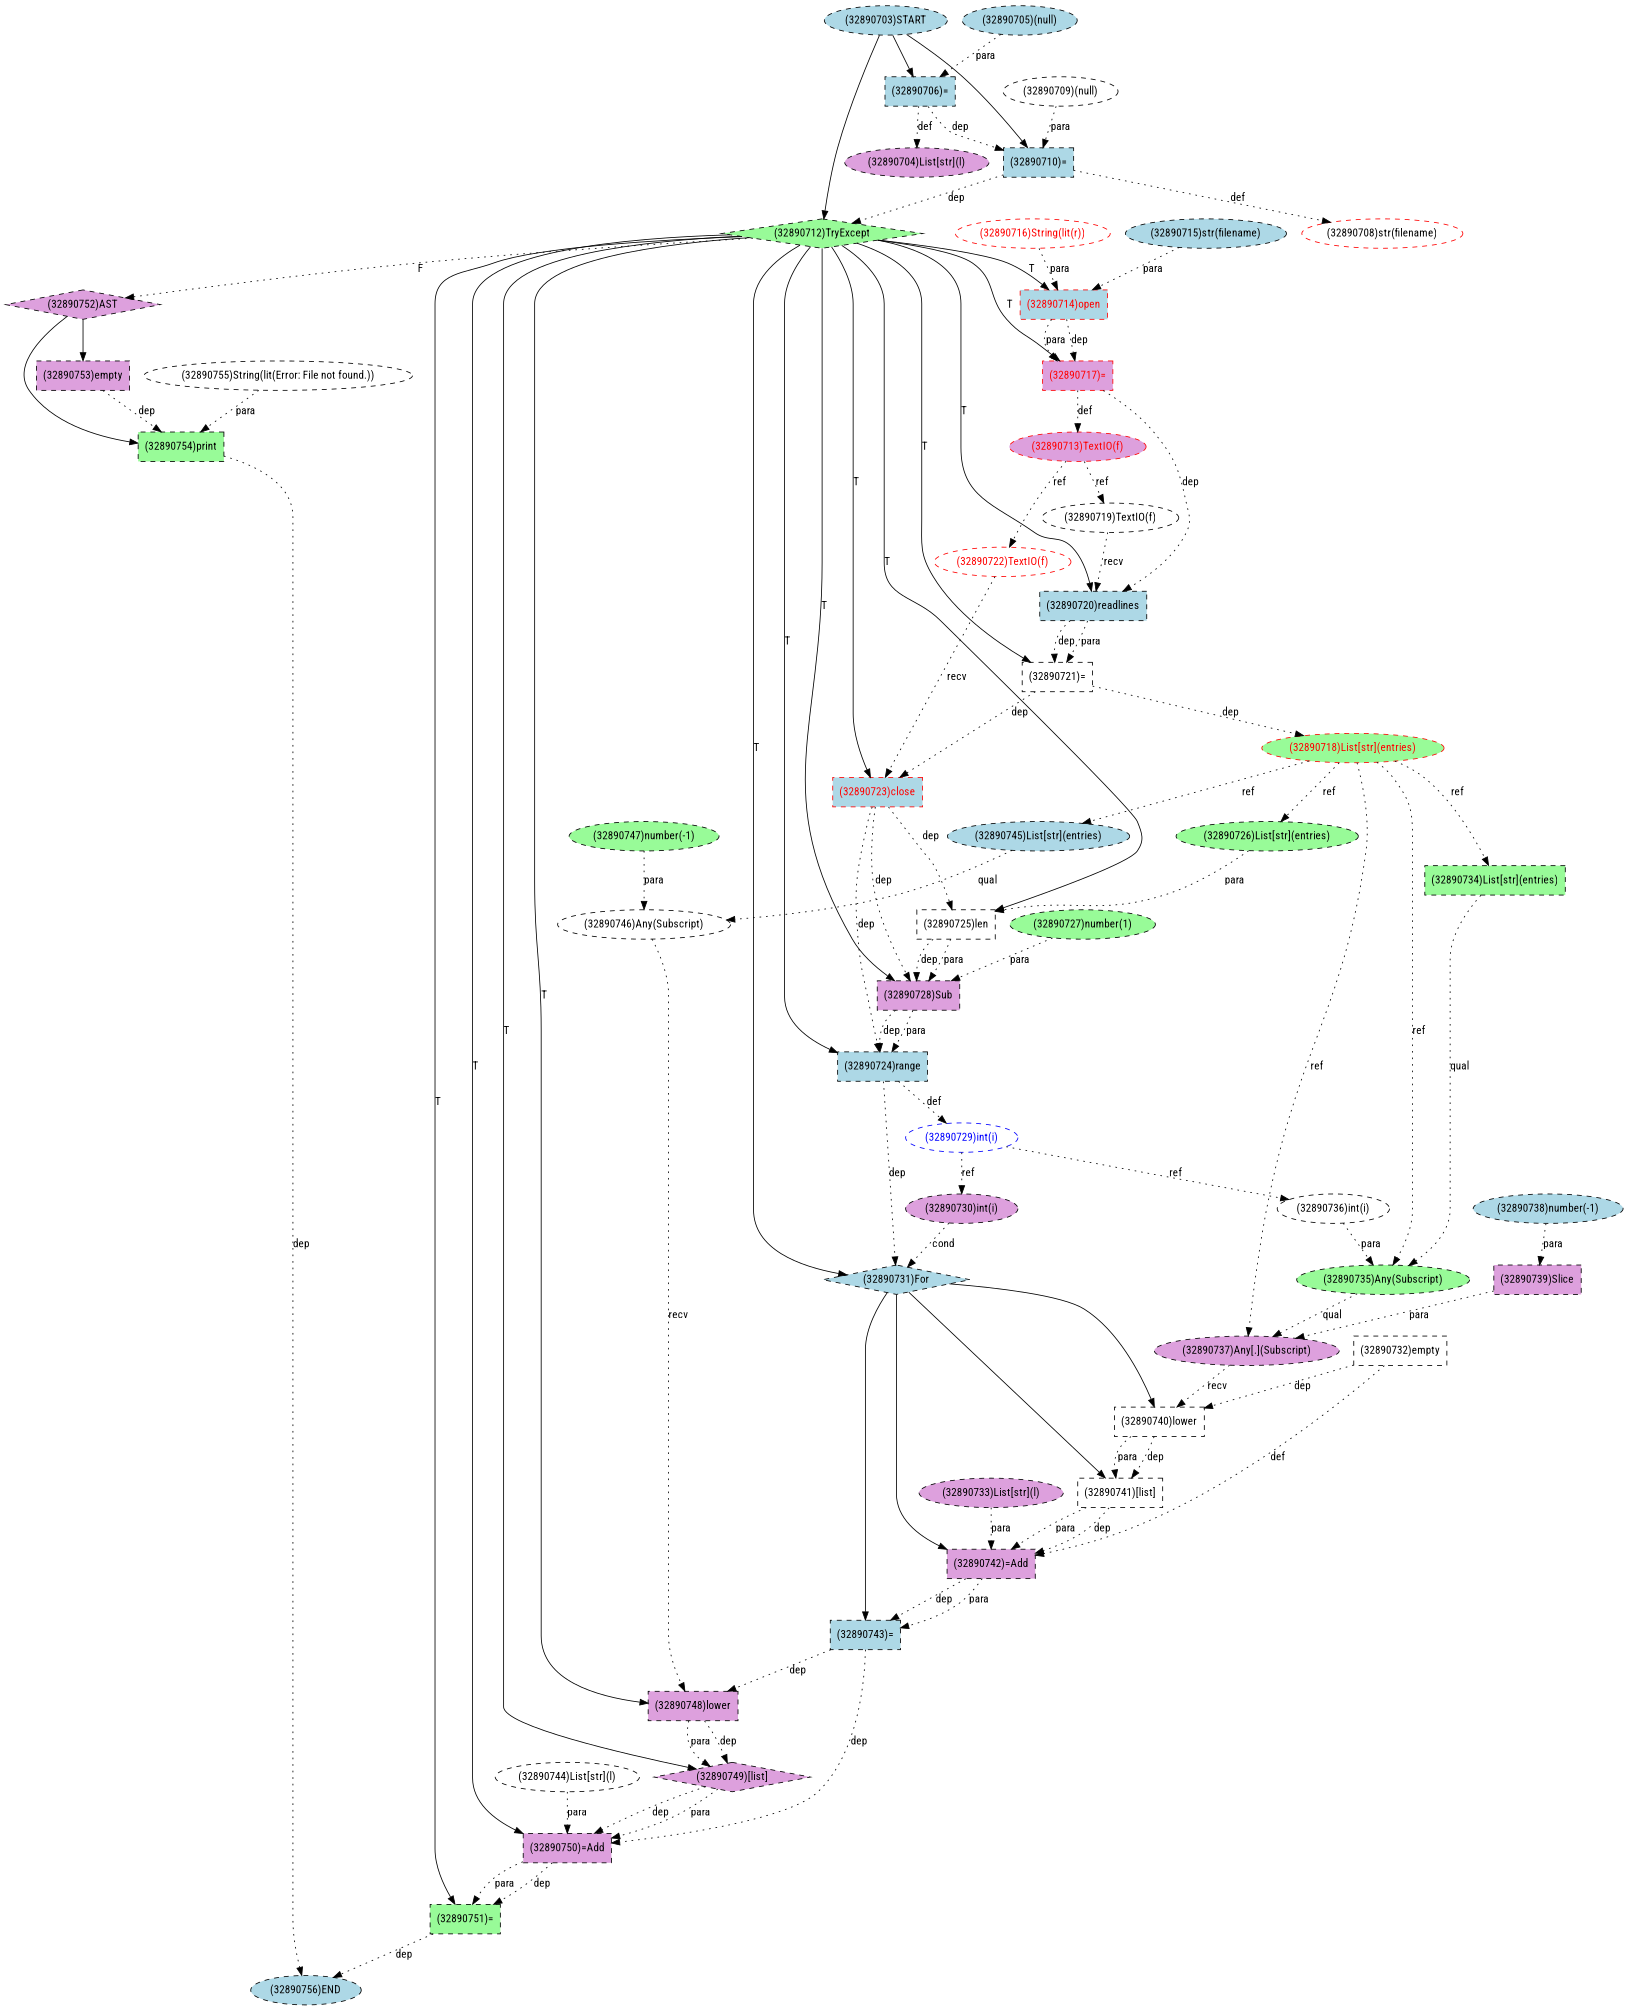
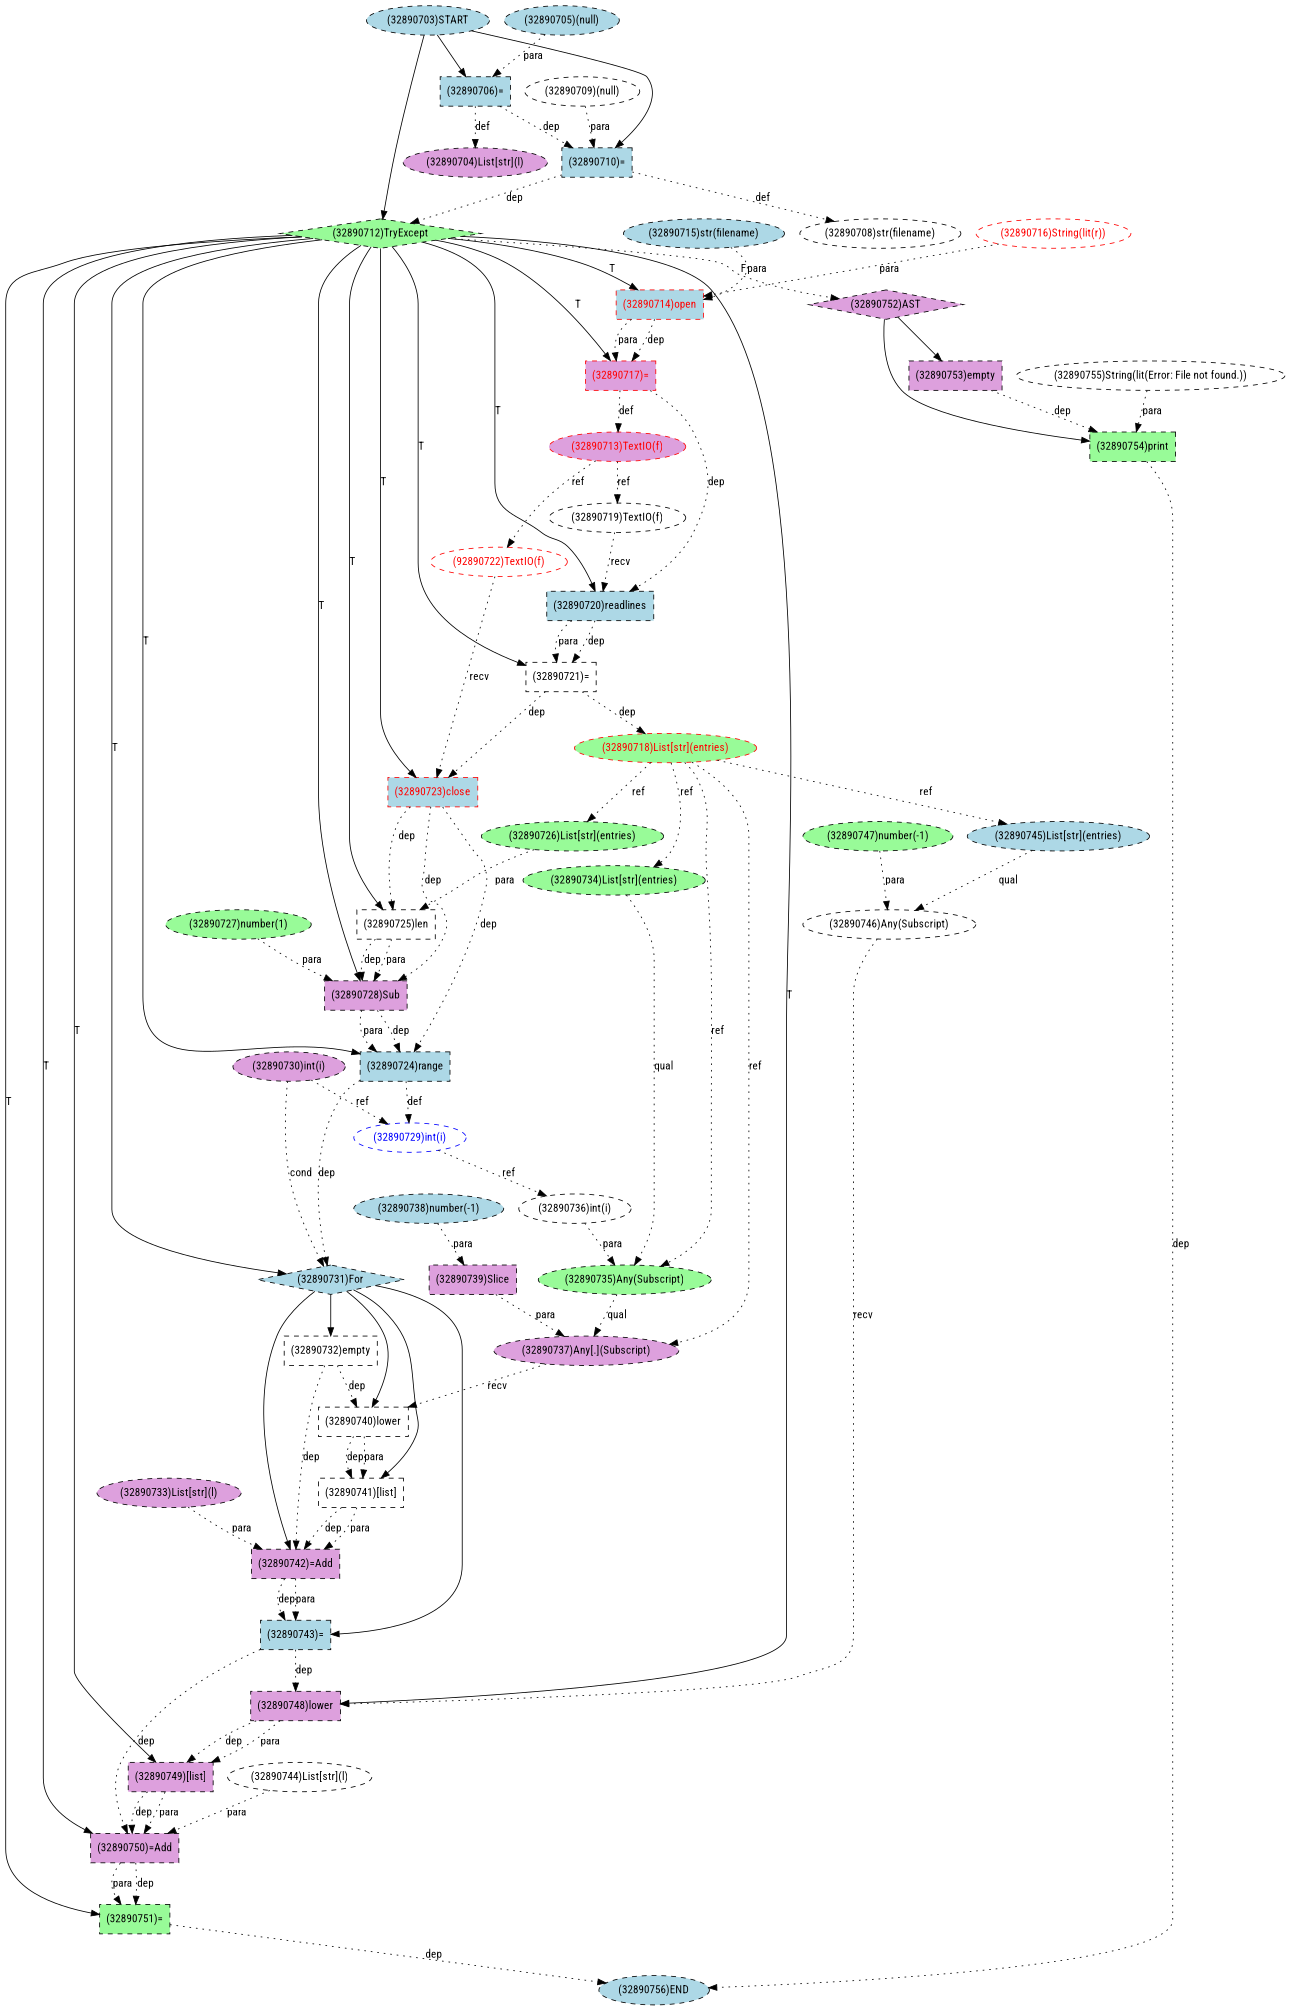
(1382, 234) -> (880, 234)
(1003, 562) -> (499, 562)
(1495, 880) -> (614, 880)
(962, 1169) -> (346, 1100)
none -> (331, 1311)
(1278, 1457) -> (312, 1457)
(732, 1777) -> (171, 1777)
